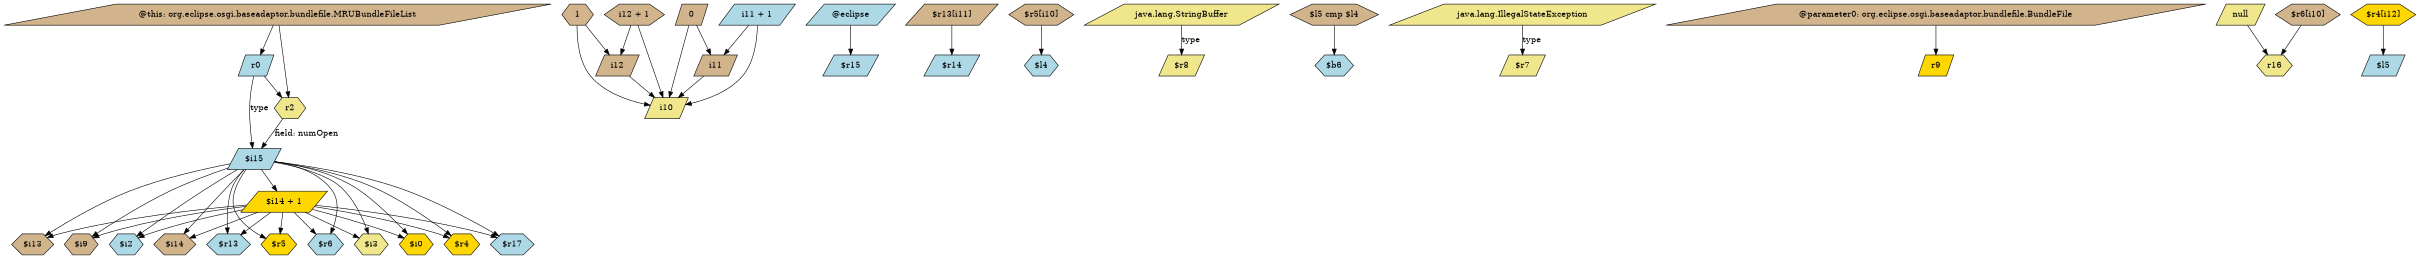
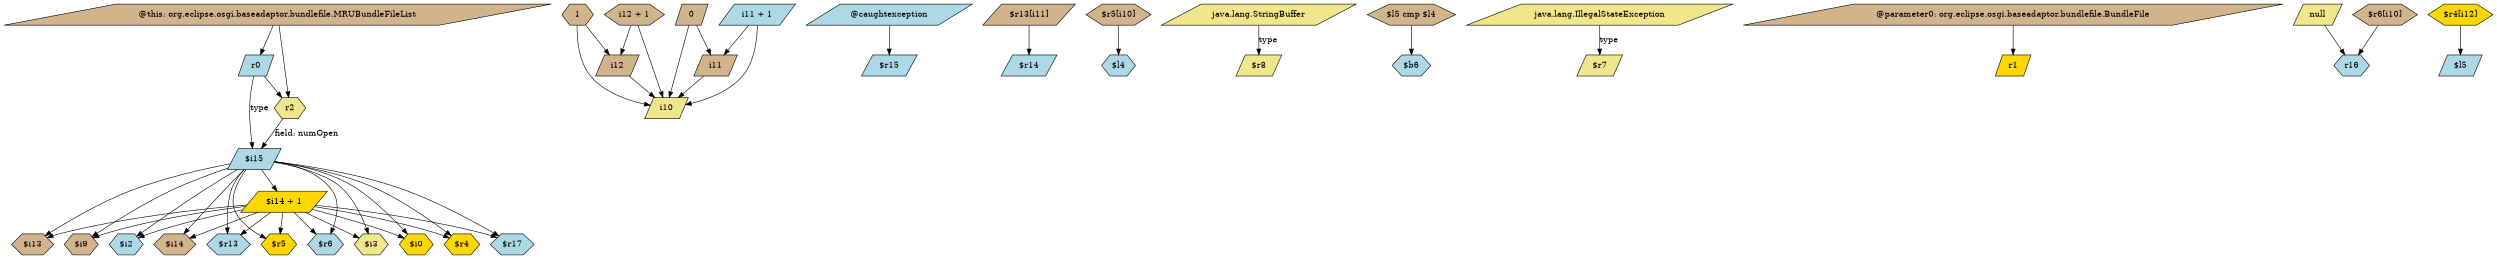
(851, 15) -> (889, 15)
(1936, 65) -> (2013, 65)
(2275, 65) -> (2352, 65)
